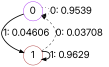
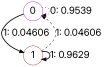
(82, 33) -> (81, 33)
